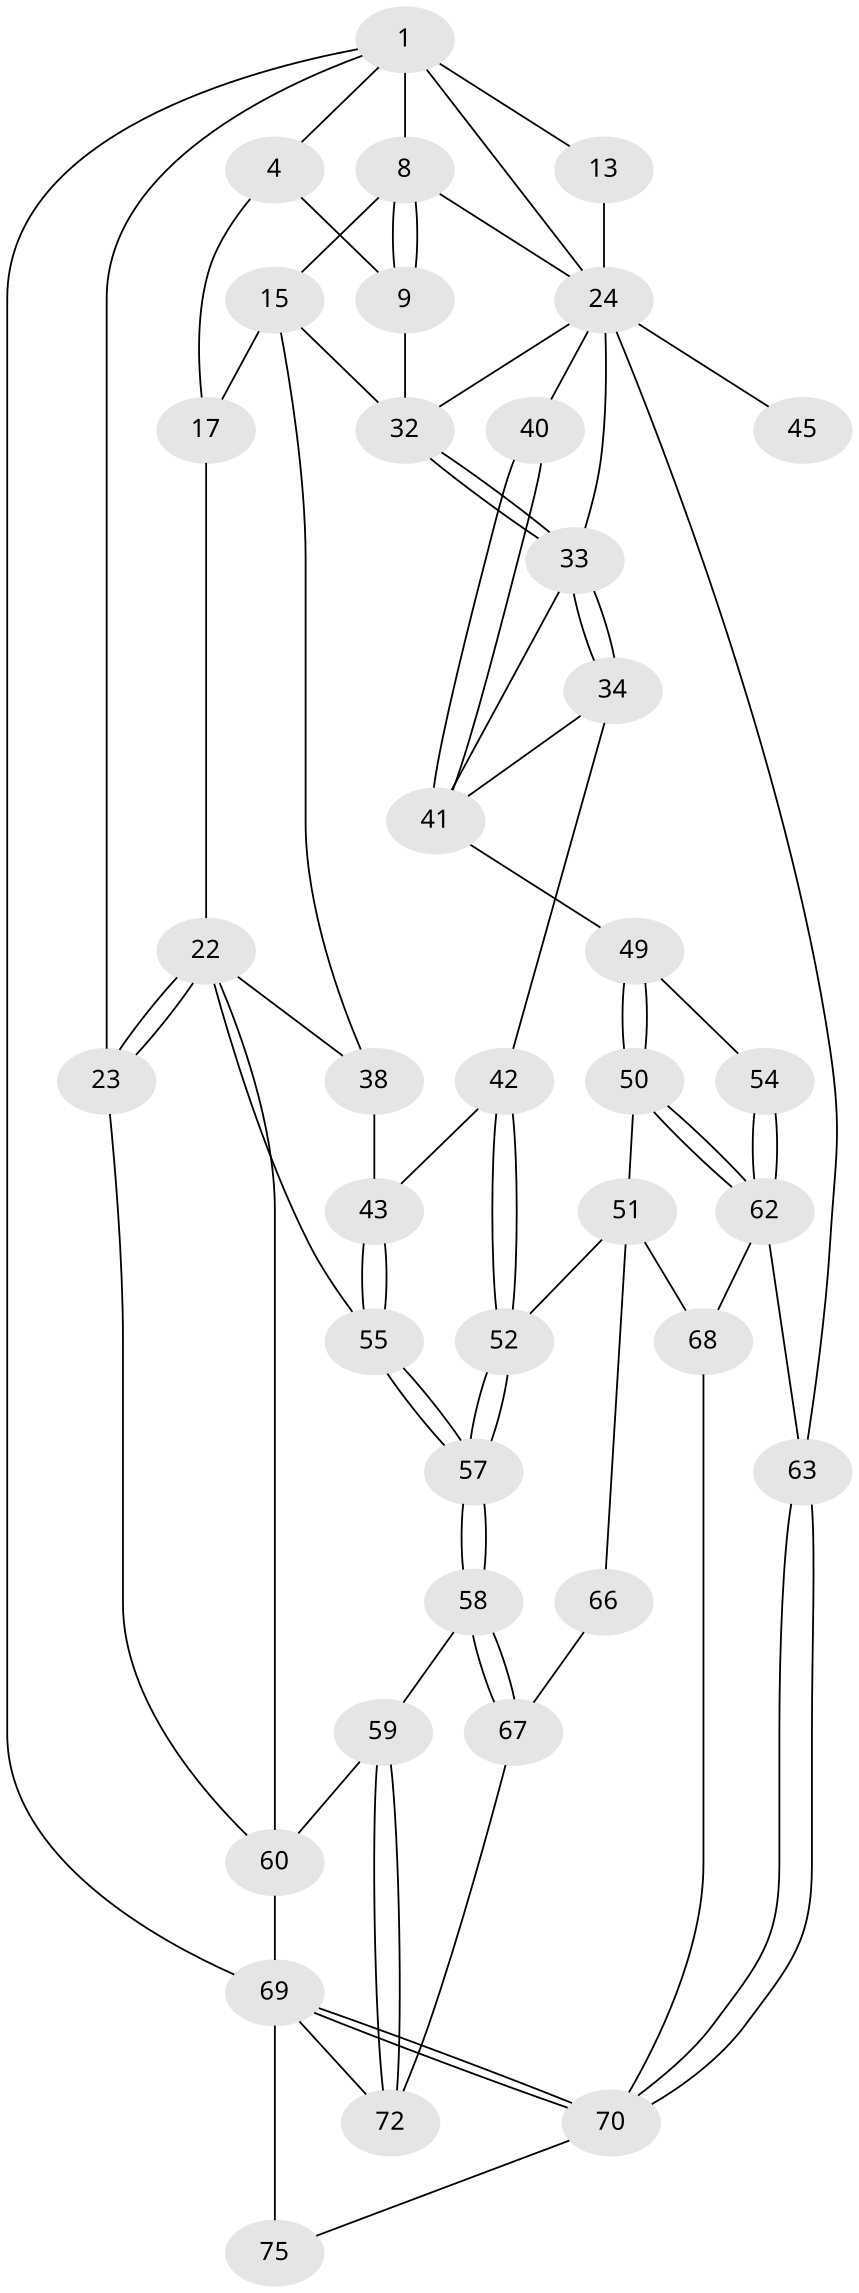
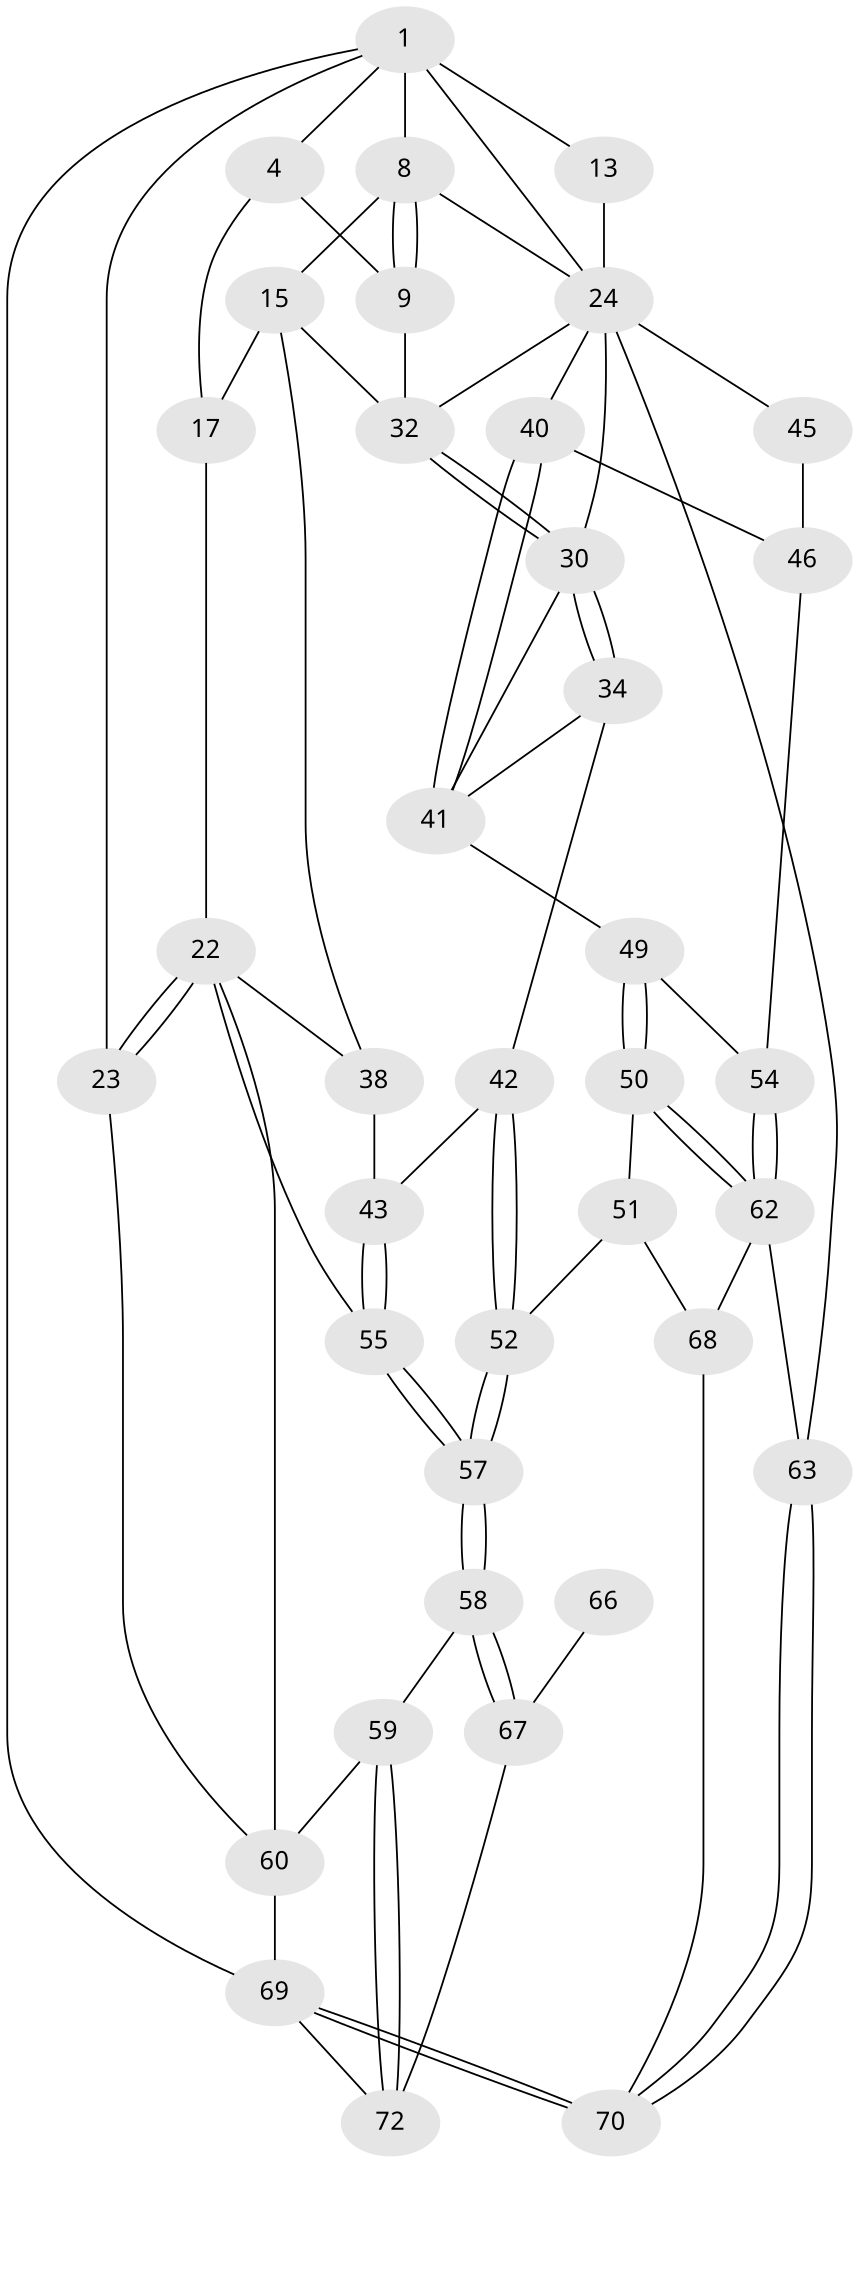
(575, 561) -> (575, 561)
none -> (803, 561)
(616, 1407) -> none
(275, 2253) -> none
